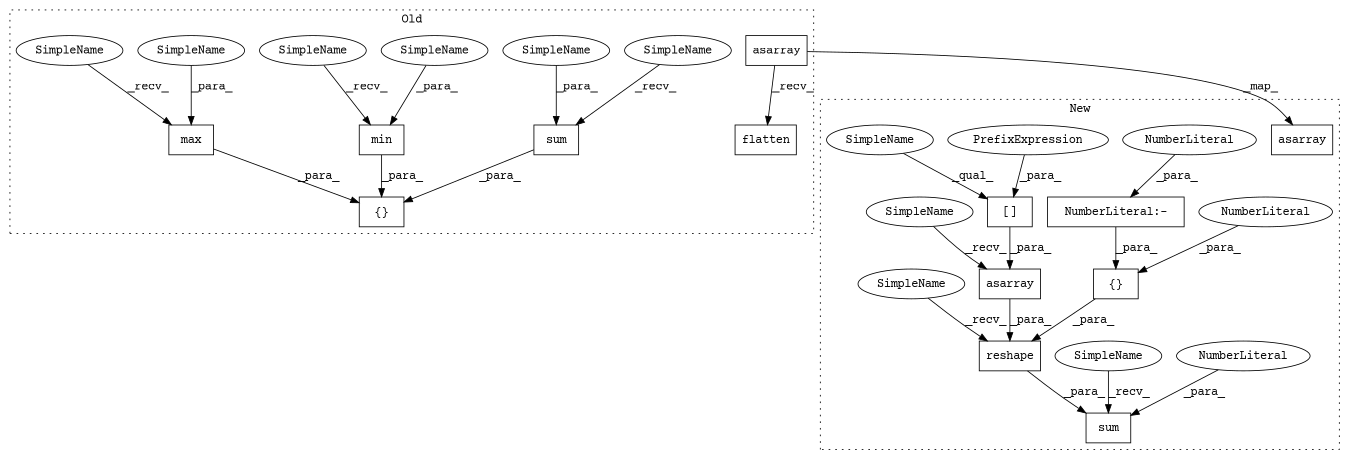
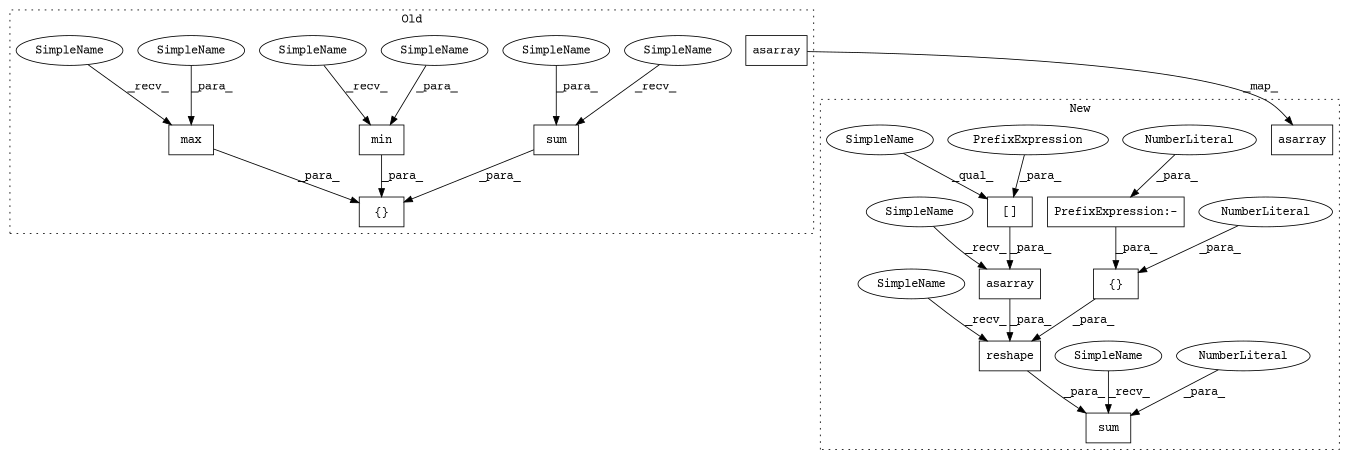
(766, 140) -> none
(1116, 212) -> (1116, 212)
